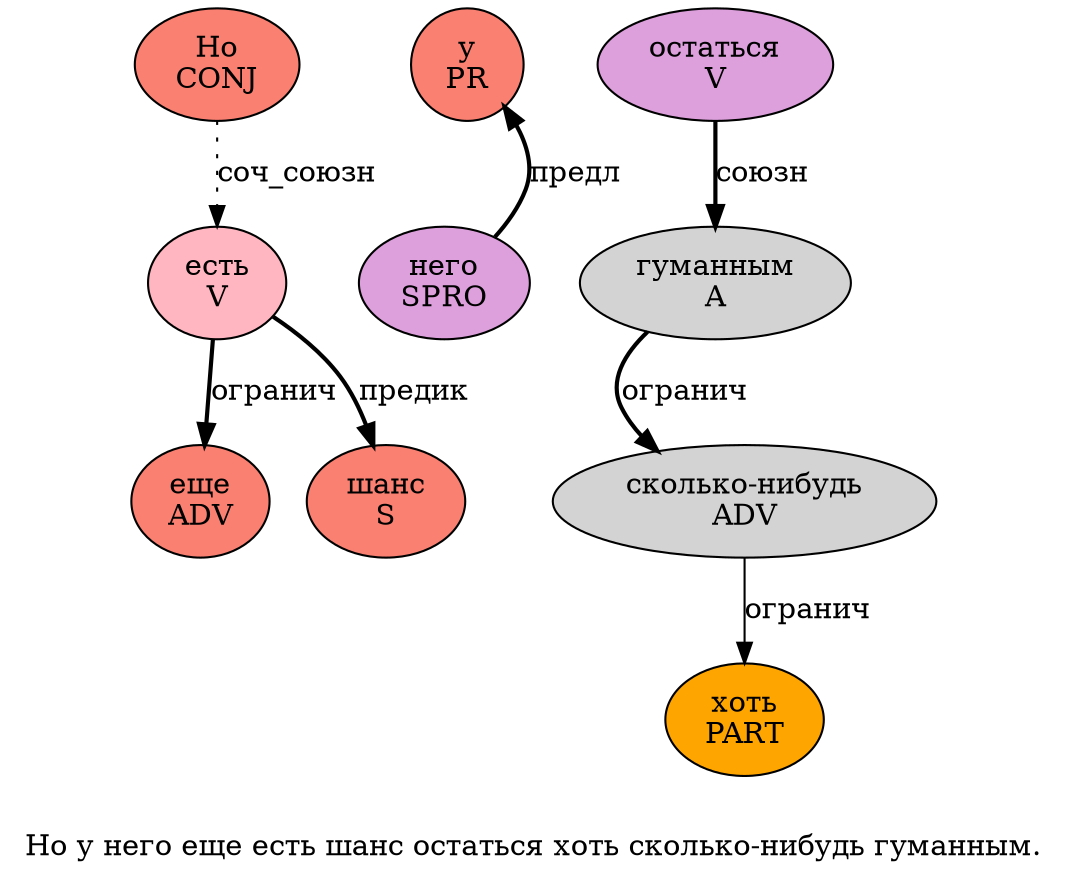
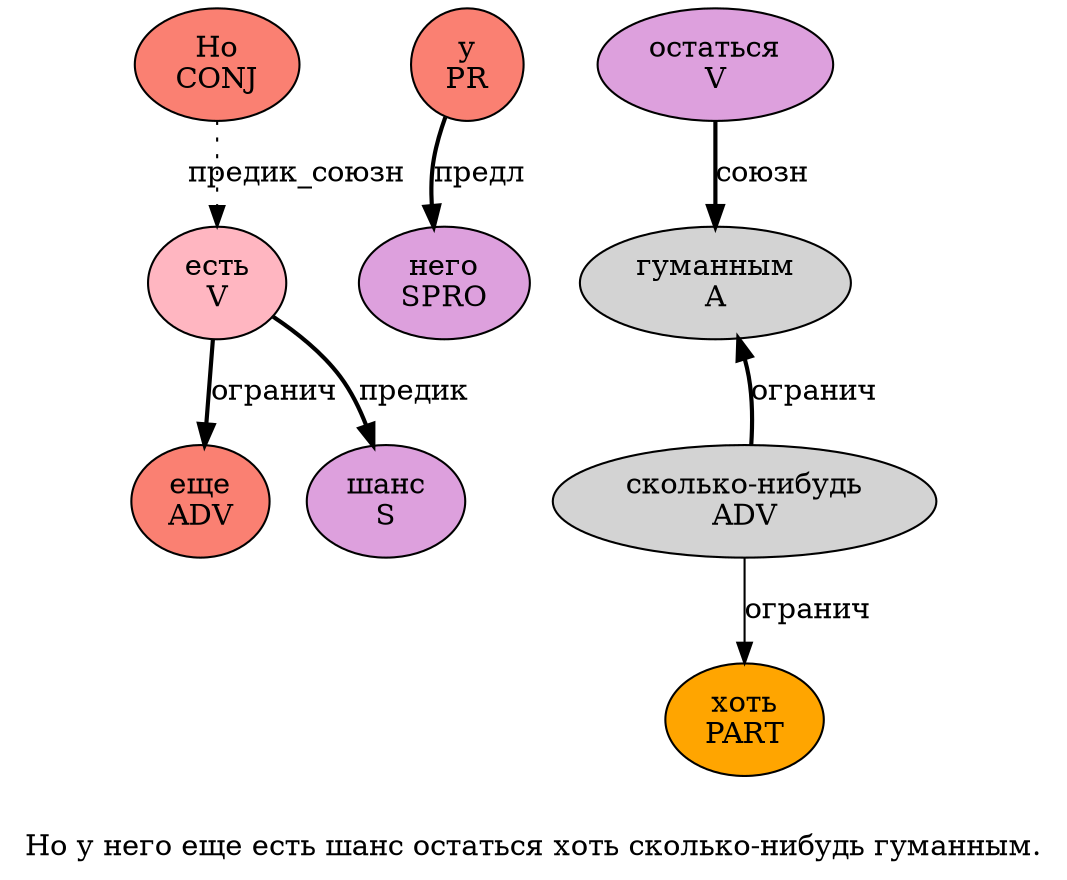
(296, 174) -> (296, 174)
(527, 184) -> (434, 161)
(617, 383) -> (752, 402)
(386, 501) -> (386, 501)
